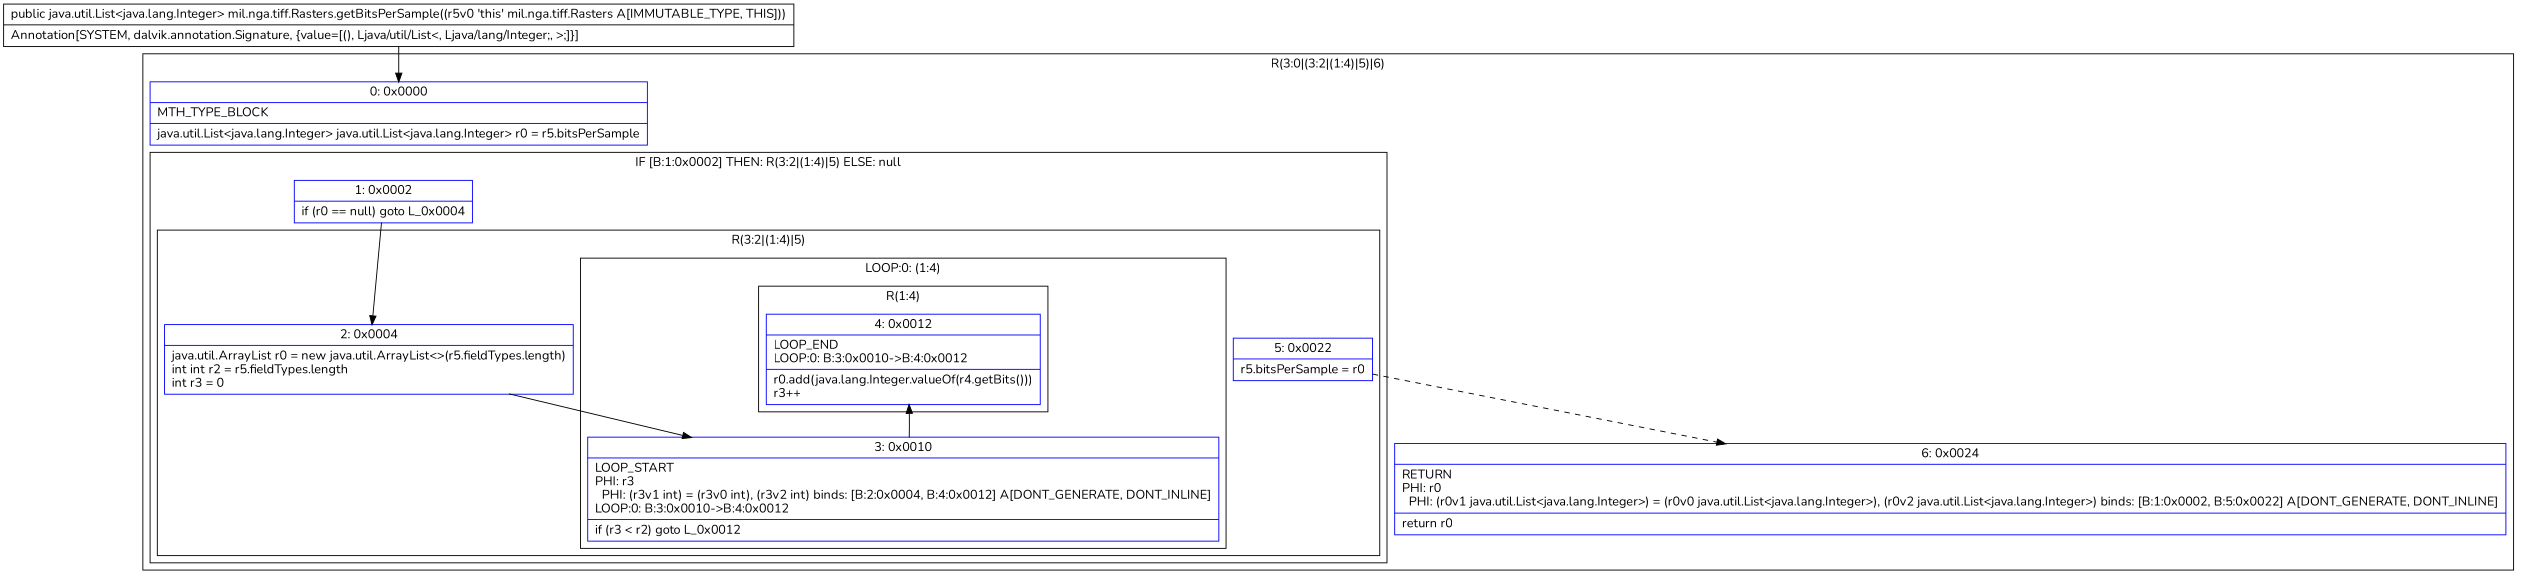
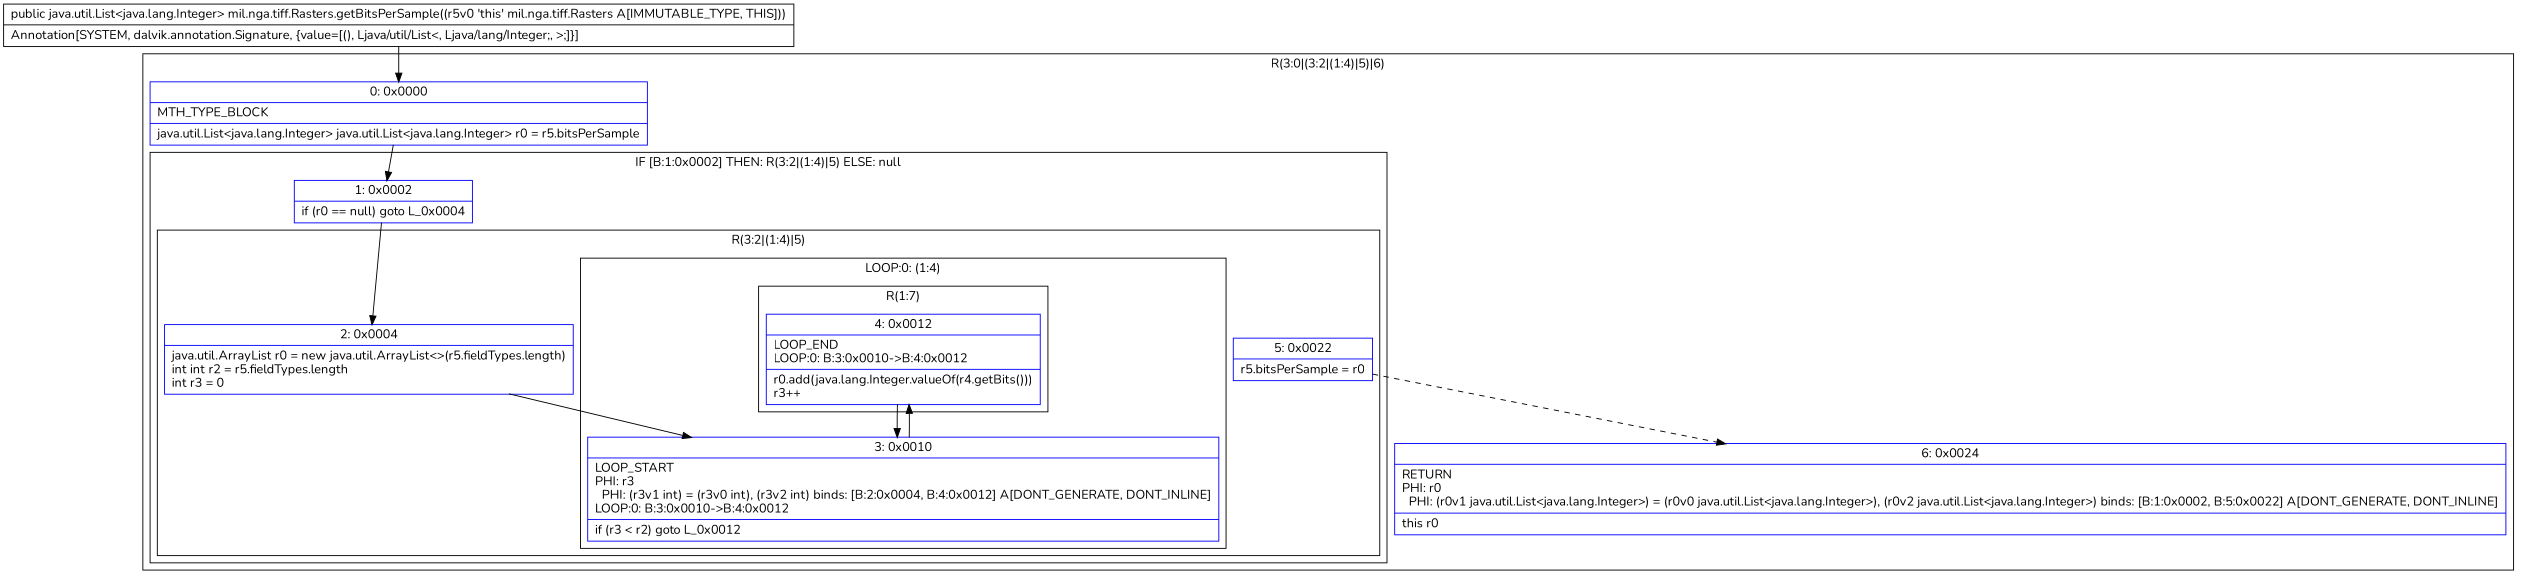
none -> (391, 158)
(903, 297) -> (903, 297)
none -> (897, 418)
(1428, 524) -> (1420, 524)
